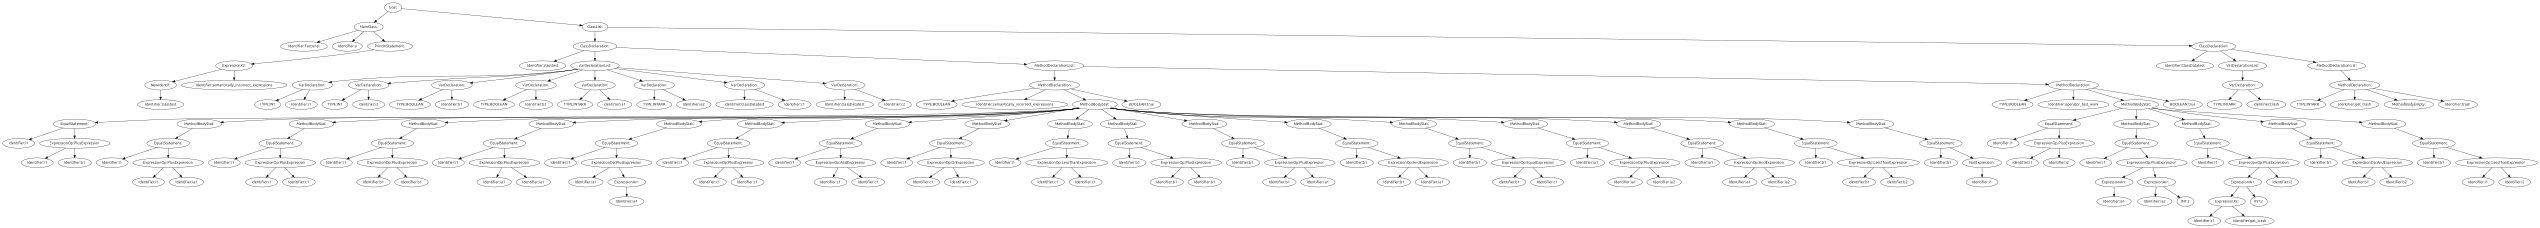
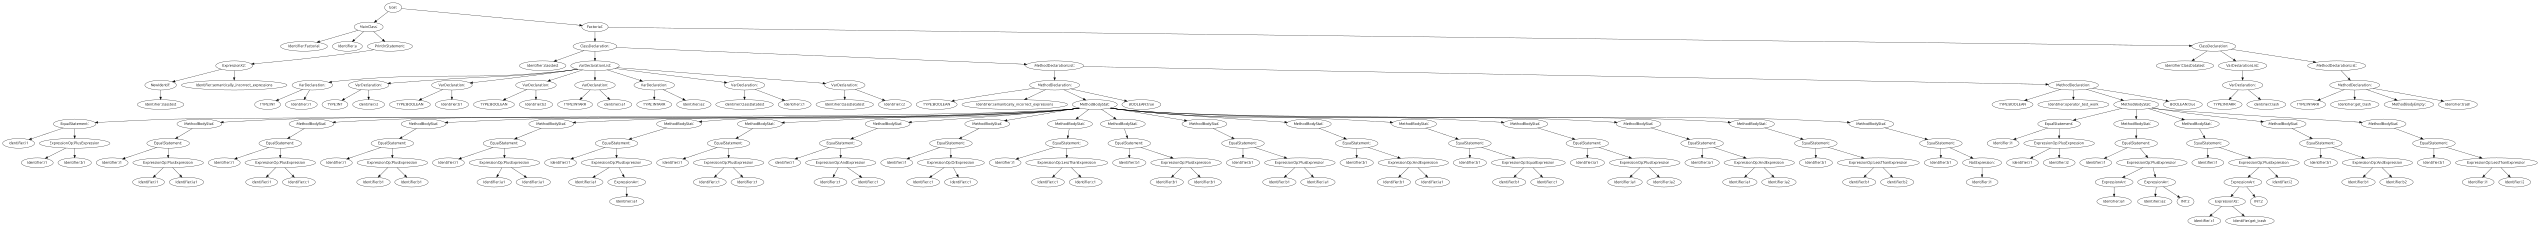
(595, 27) -> (595, 27)
